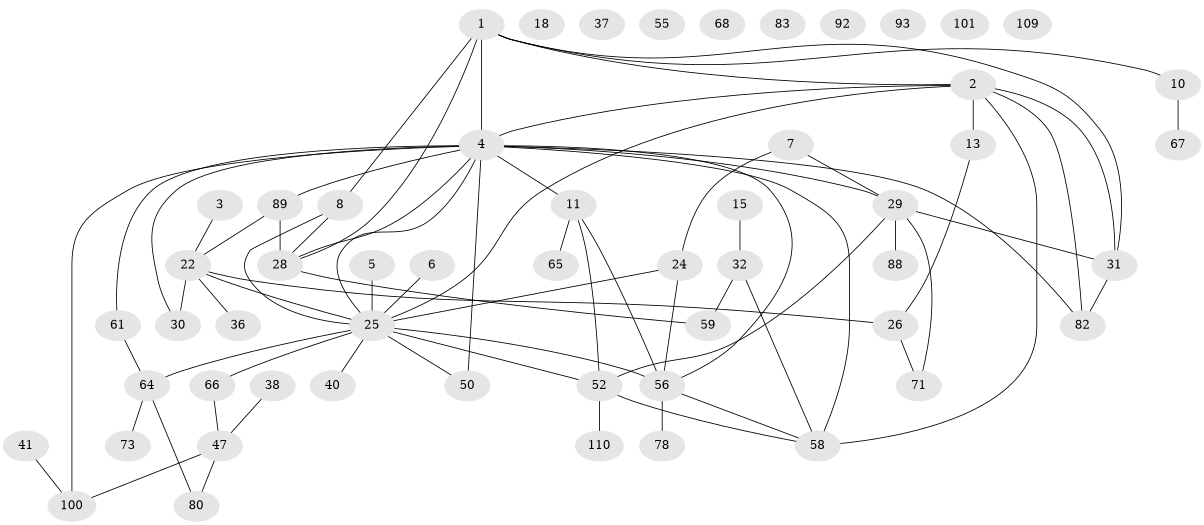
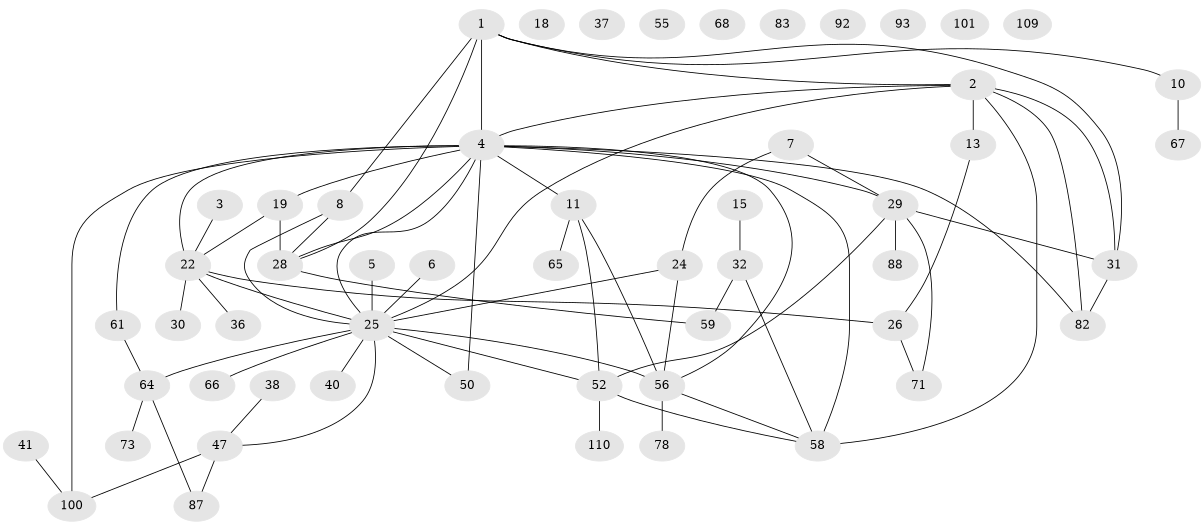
(219, 171) -> (223, 172)
(280, 205) -> (280, 205)
(216, 416) -> (336, 423)
(196, 506) -> (196, 506)
